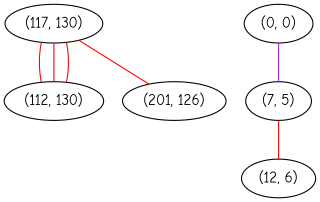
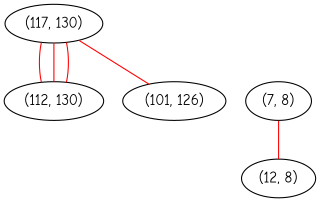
(279, 24) -> none
(174, 101) -> (174, 101)
(279, 101) -> (279, 101)
(279, 178) -> (279, 178)
